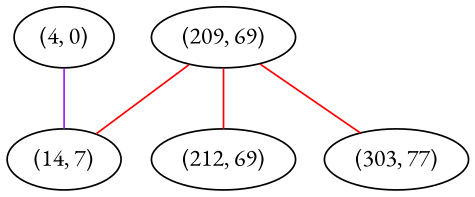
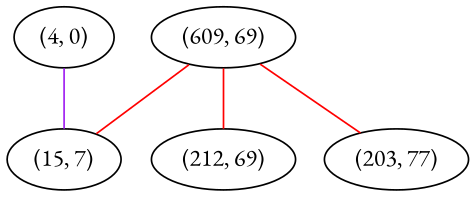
(224, 37) -> (224, 37)
(64, 159) -> (64, 159)
(396, 159) -> (396, 159)
